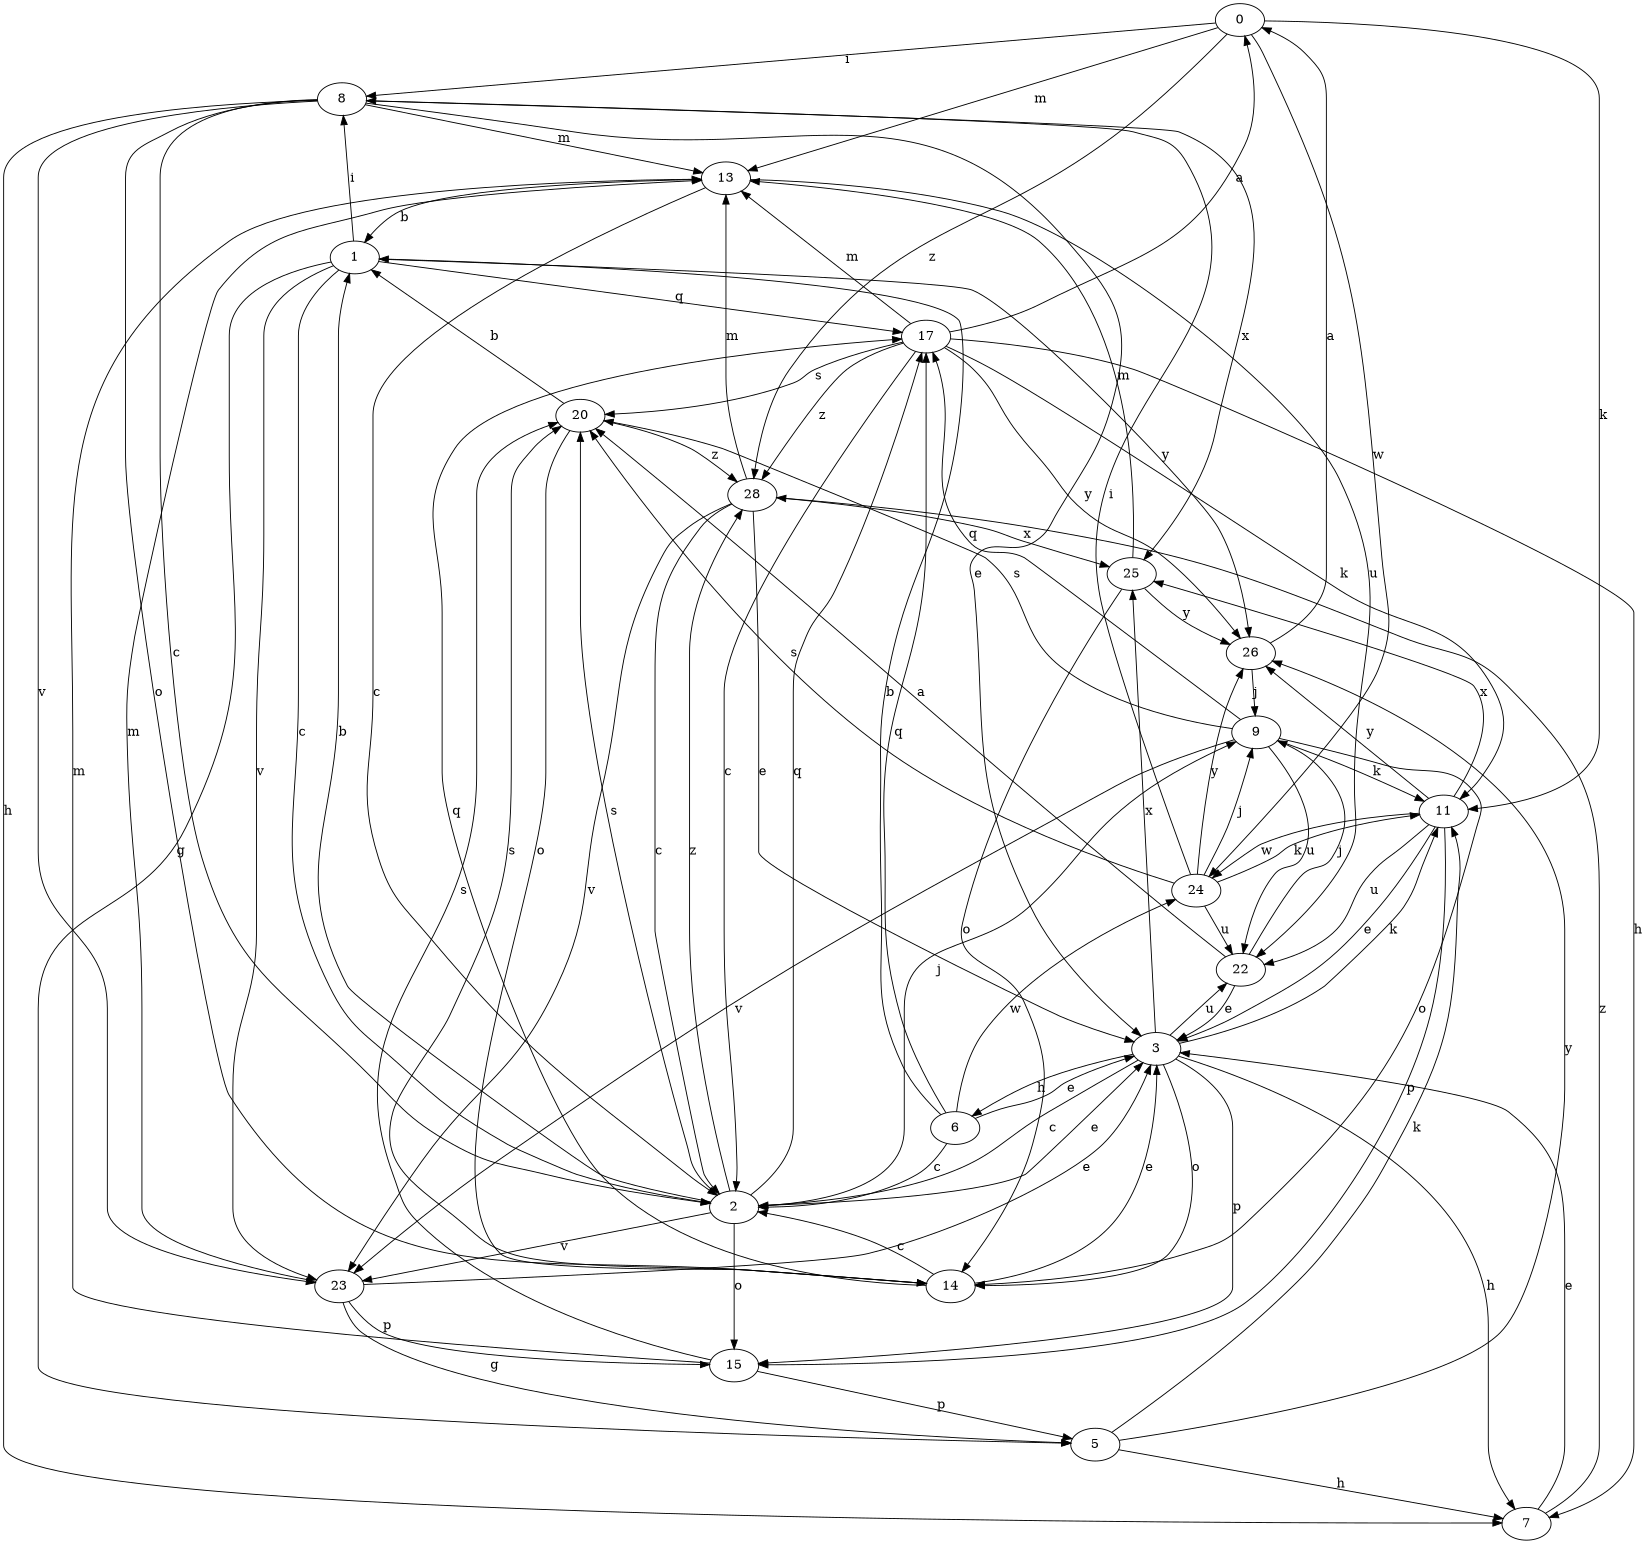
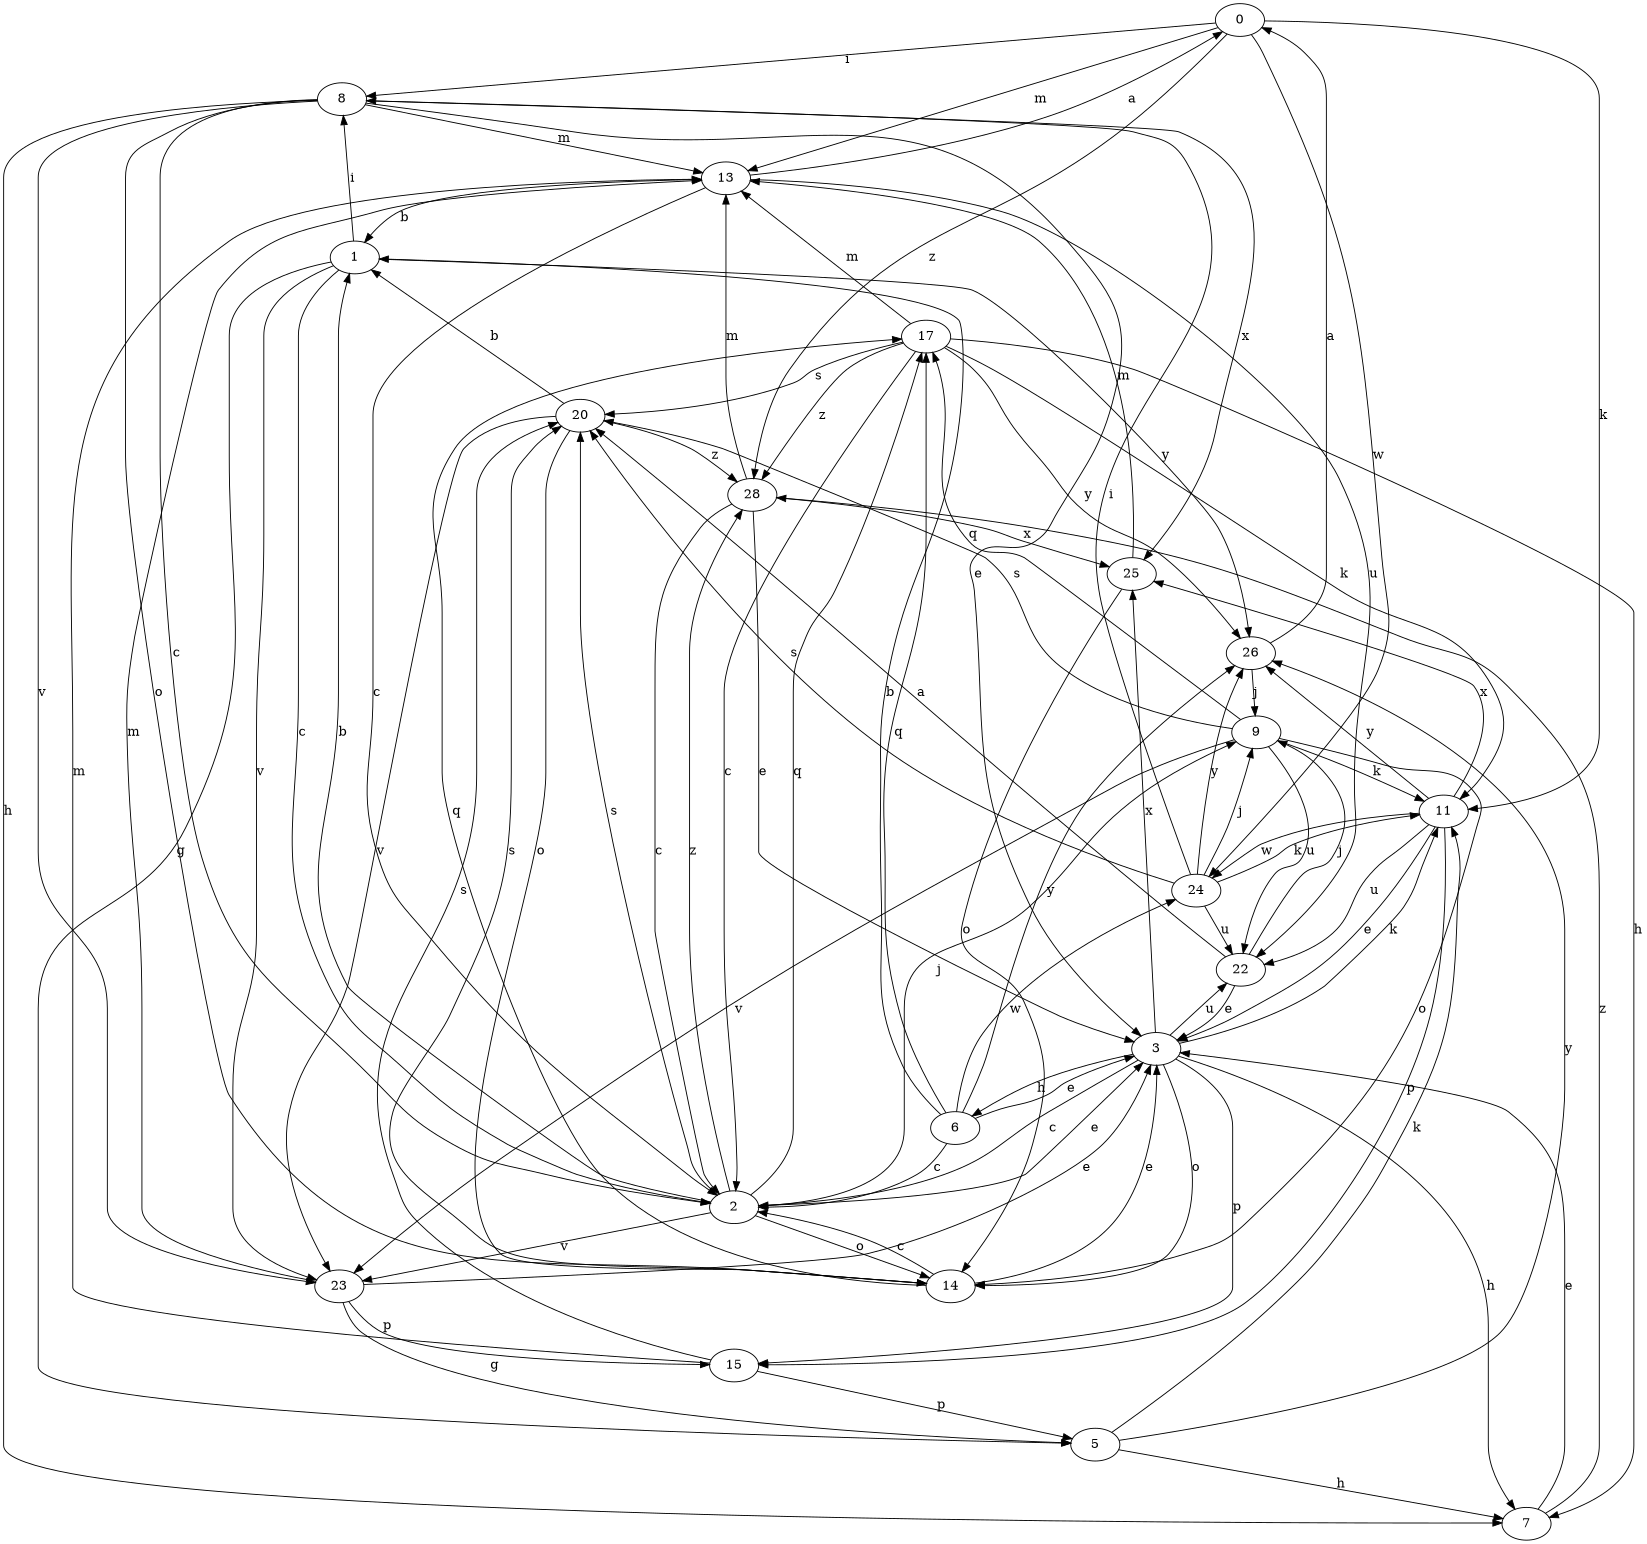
(1163, 243) -> (991, 133)
(636, 296) -> none
(1180, 619) -> (1051, 864)
(584, 896) -> (382, 813)
(734, 1282) -> (838, 1245)
